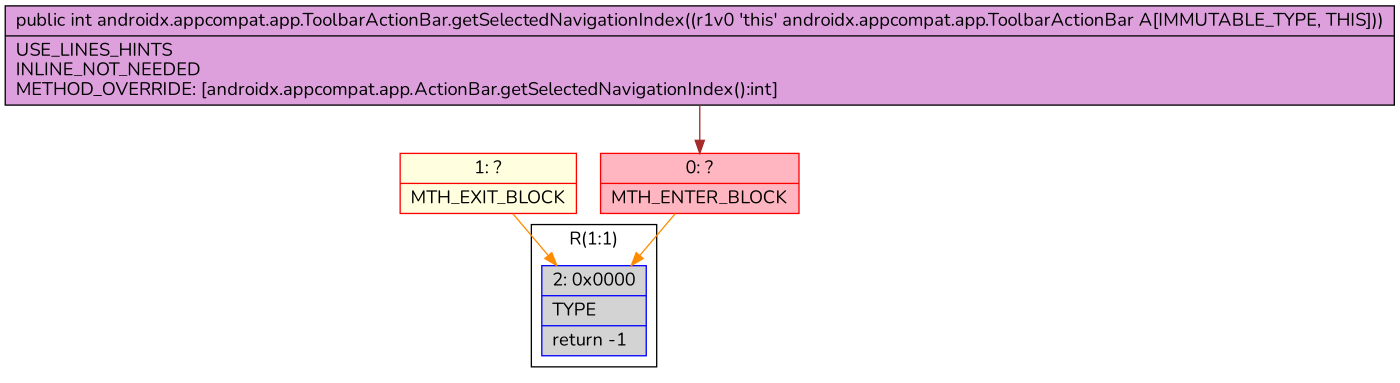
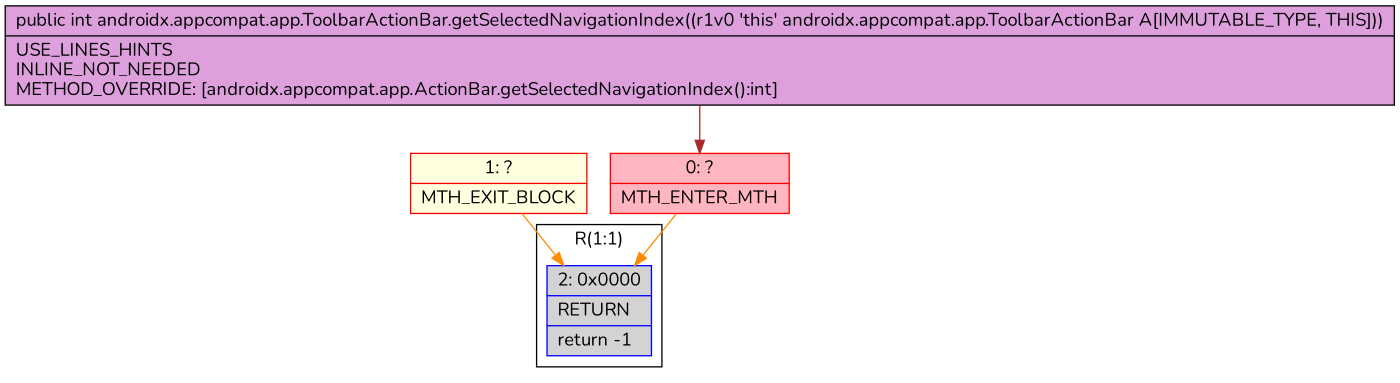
(700, 198) -> (700, 198)
(574, 310) -> (594, 310)
